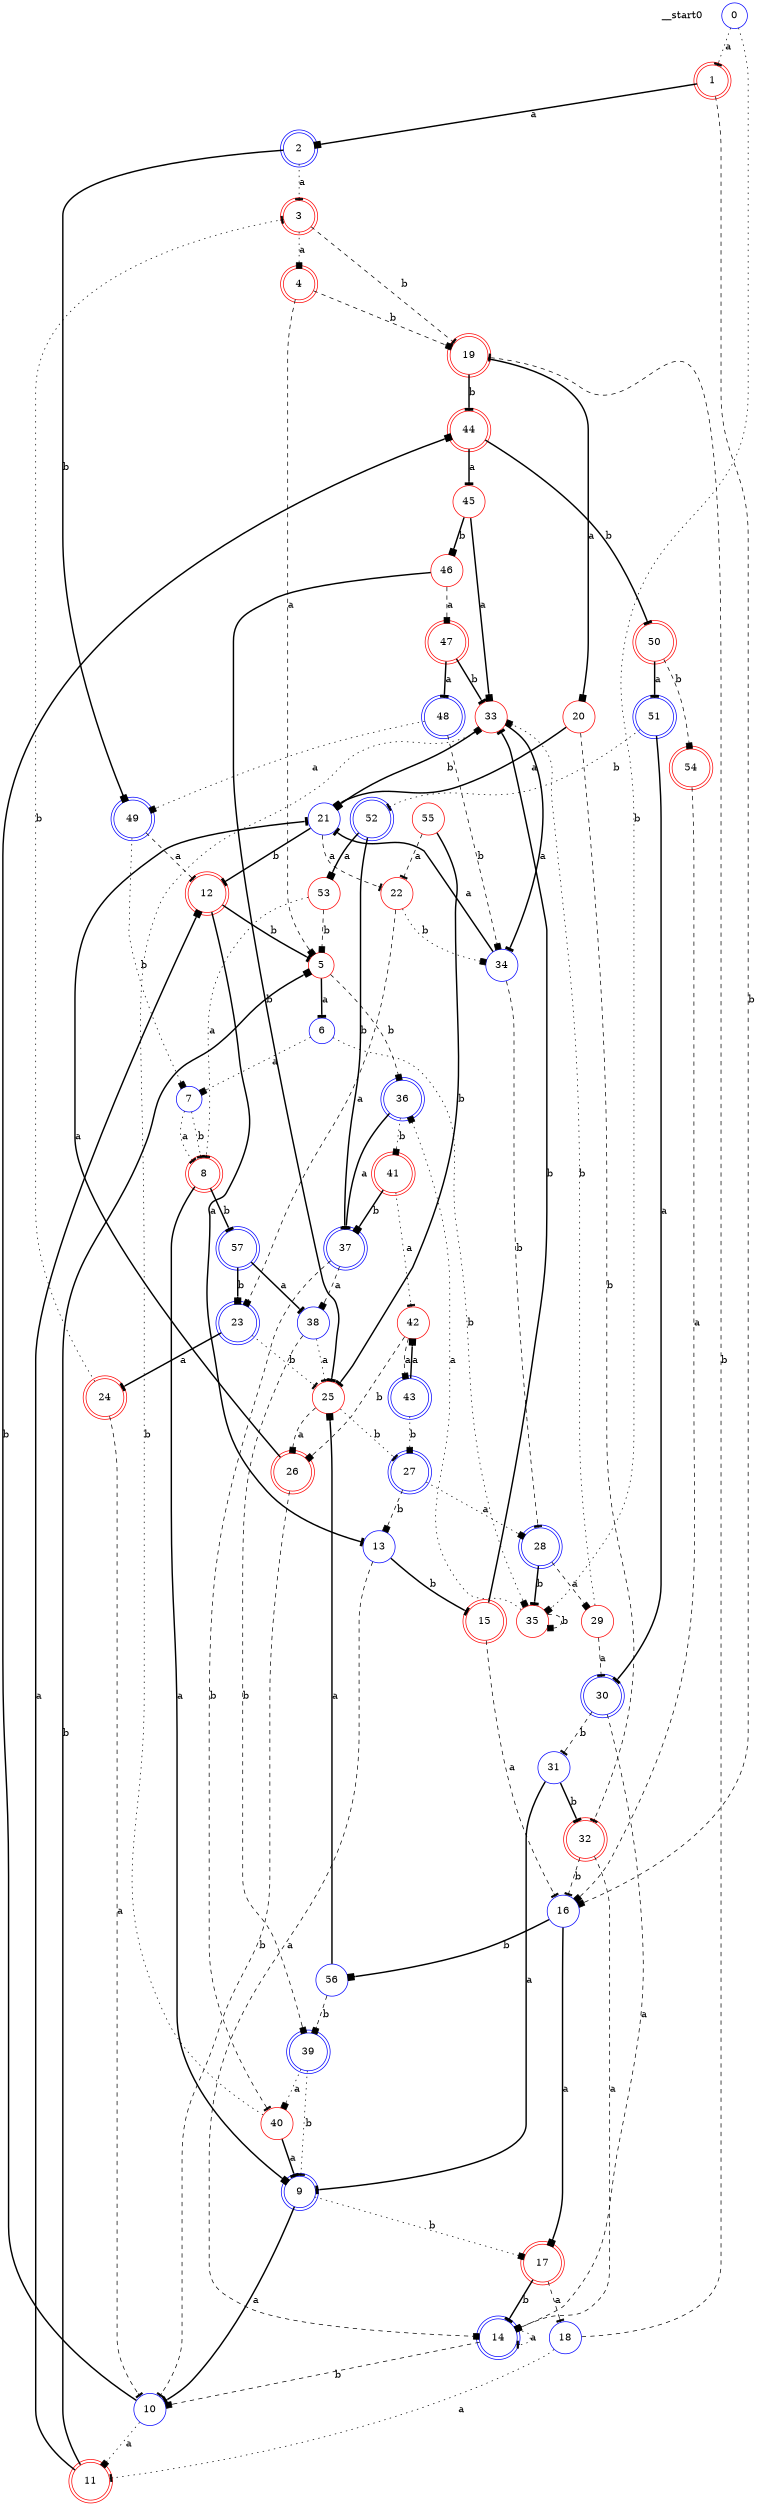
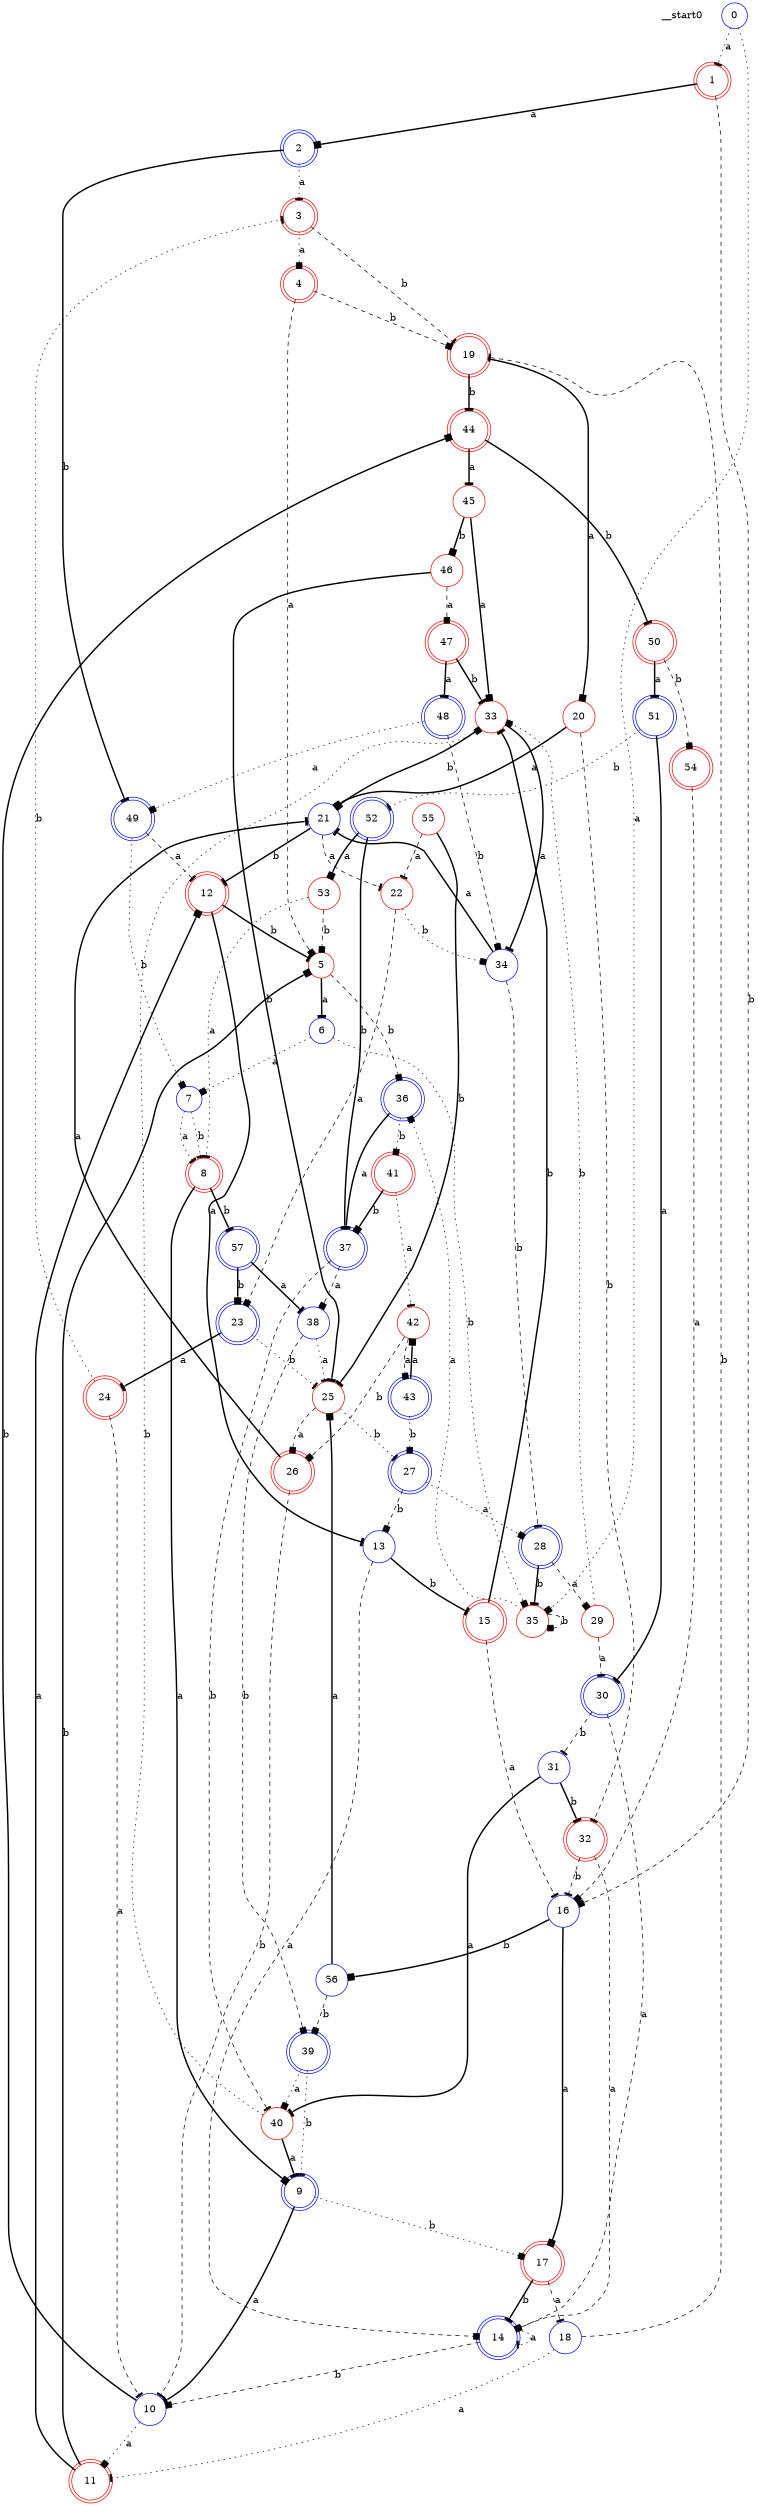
(63, 391) -> (63, 391)
(638, 819) -> (638, 819)
(526, 2064) -> (468, 2002)
